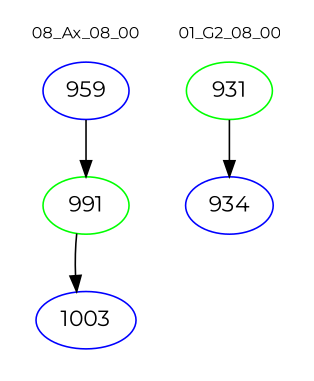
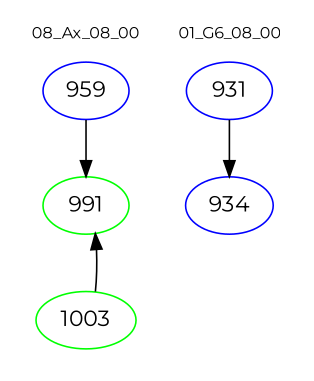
(230, 34) -> (230, 34)
(229, 91) -> (229, 91)
(75, 255) -> (97, 271)
(86, 320) -> (86, 320)
